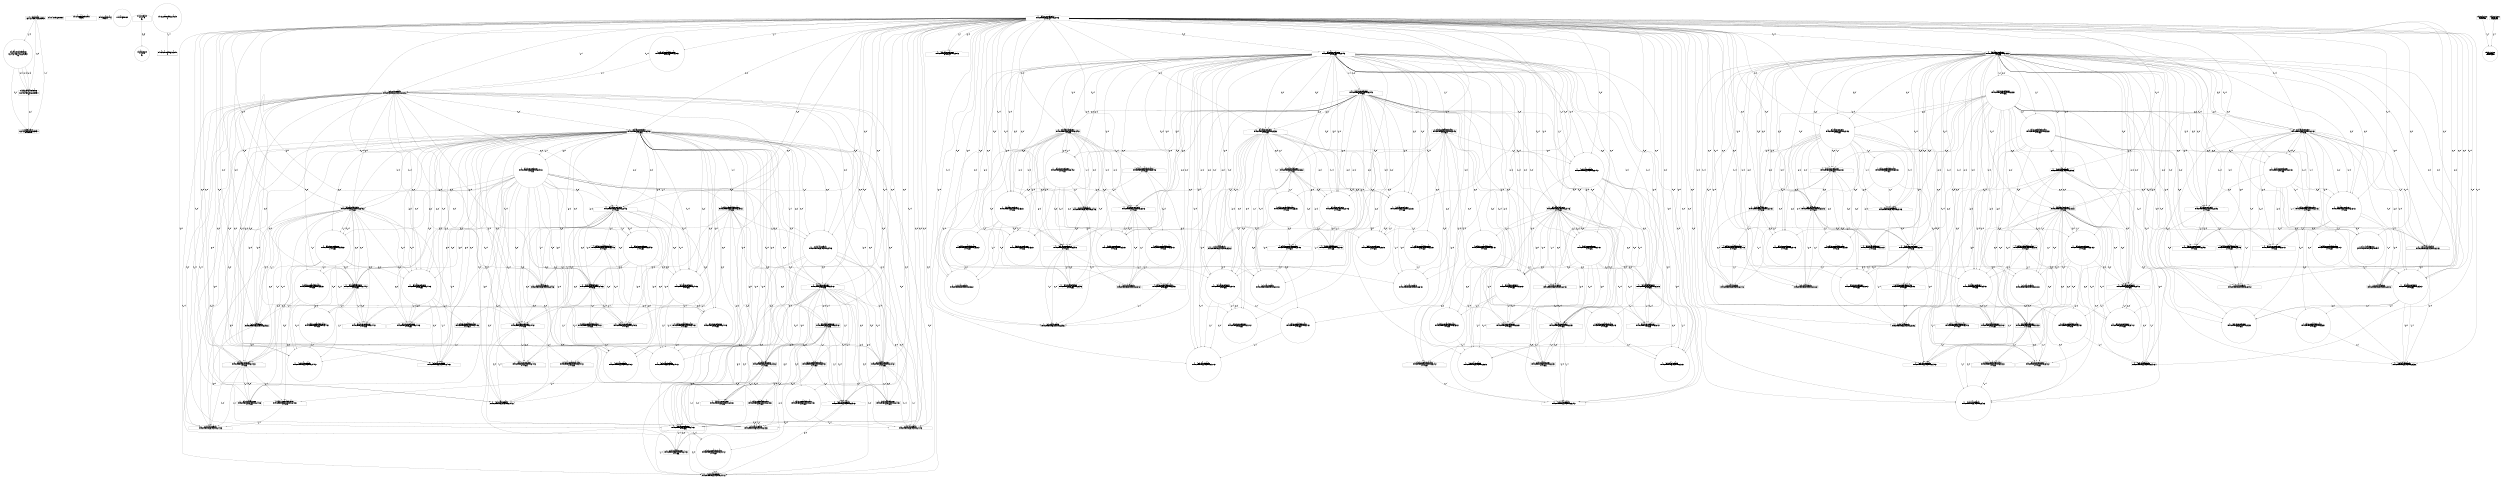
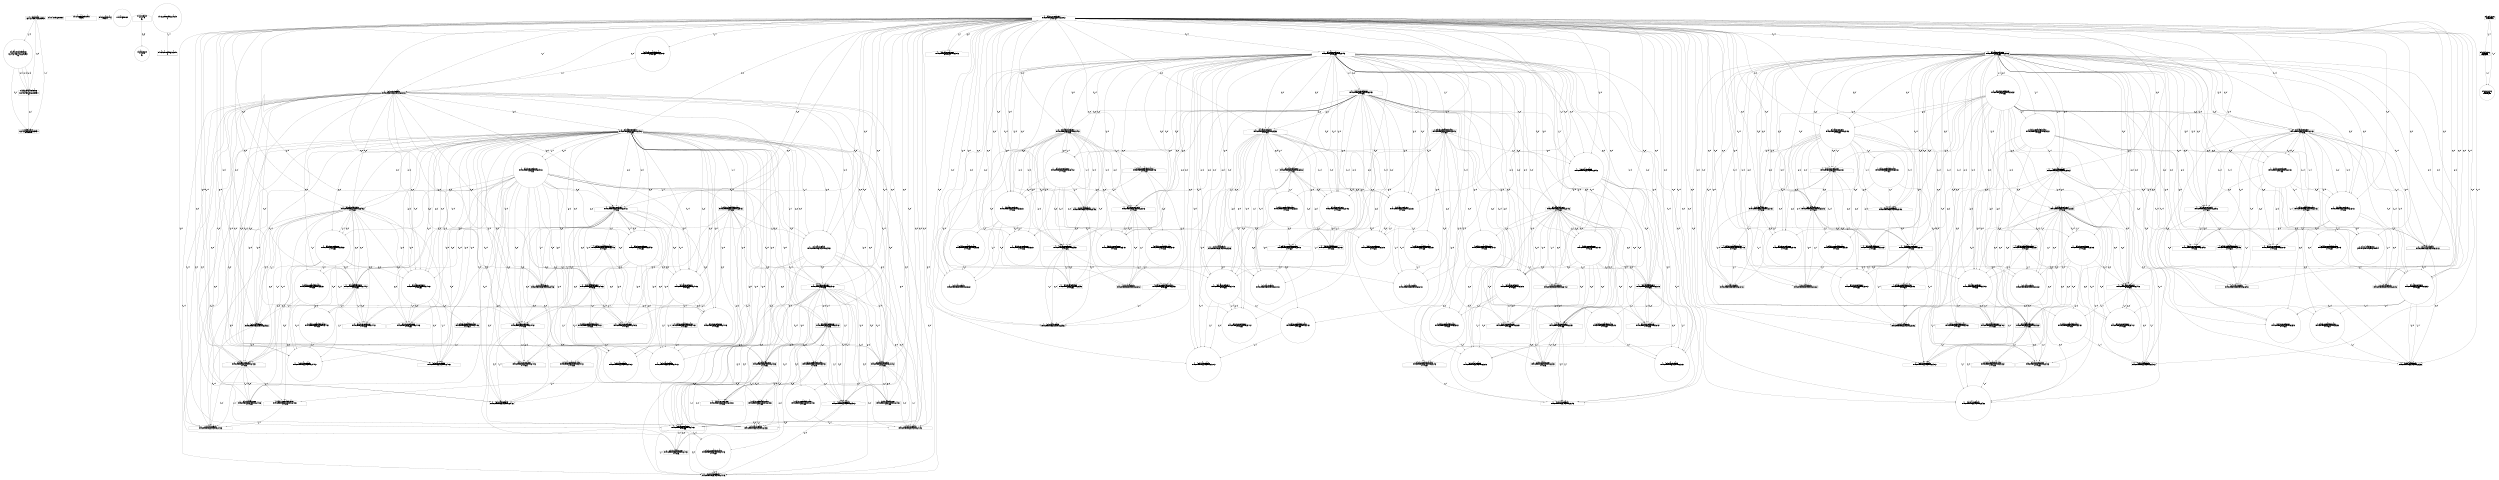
none -> (2487, 35)
